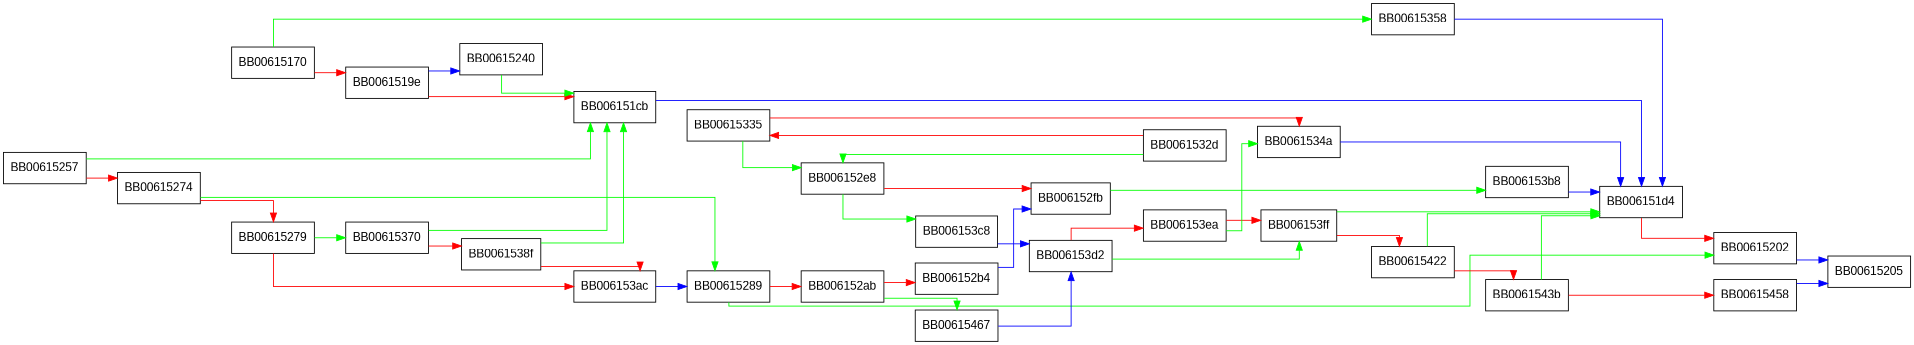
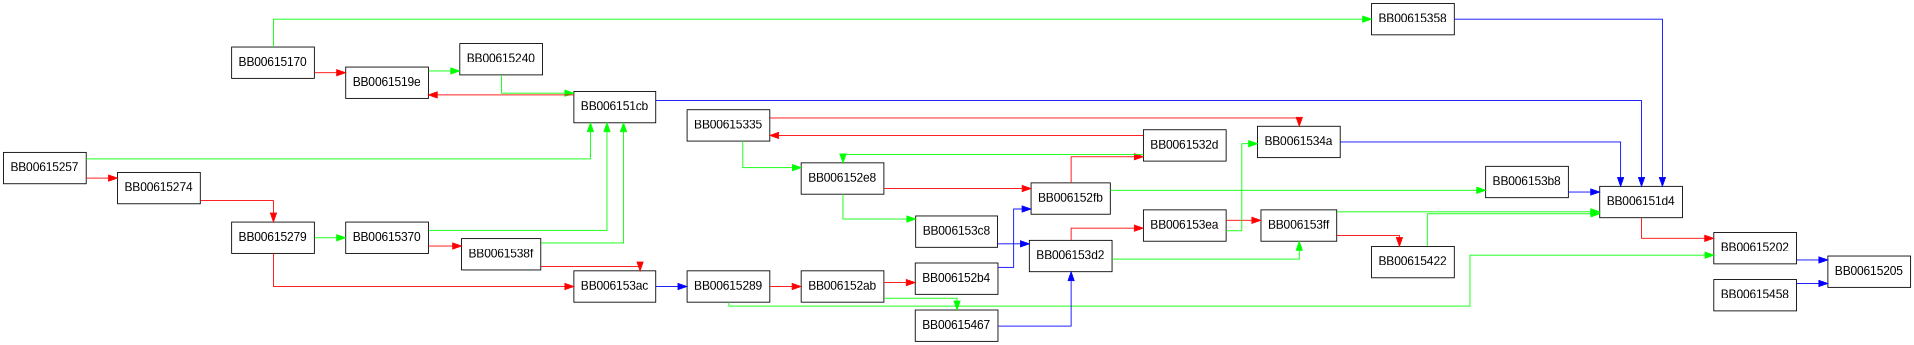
(440, 71) -> (440, 71)
(497, 97) -> (495, 95)
none -> (1071, 160)
(490, 197) -> none
(1527, 295) -> none
